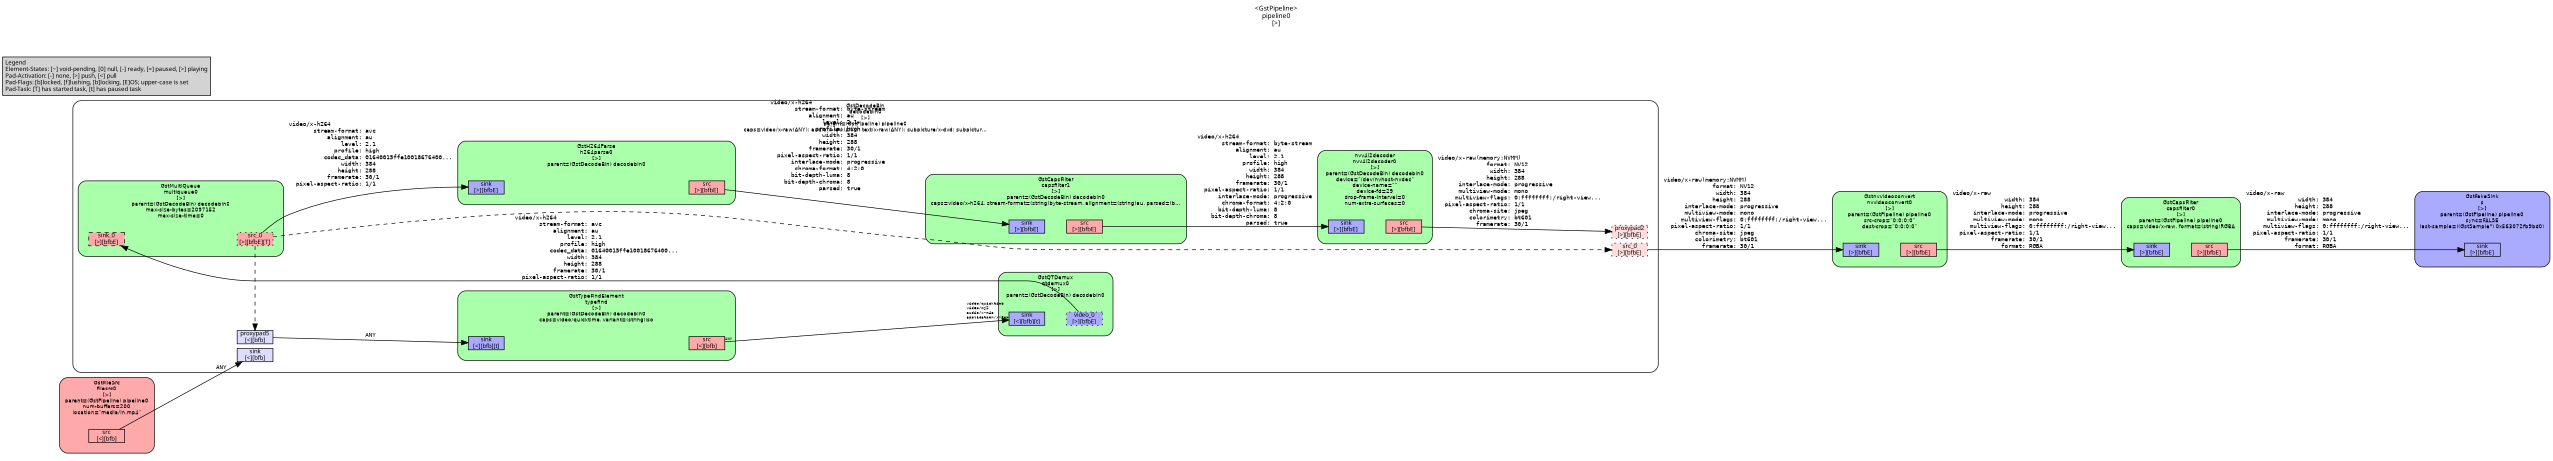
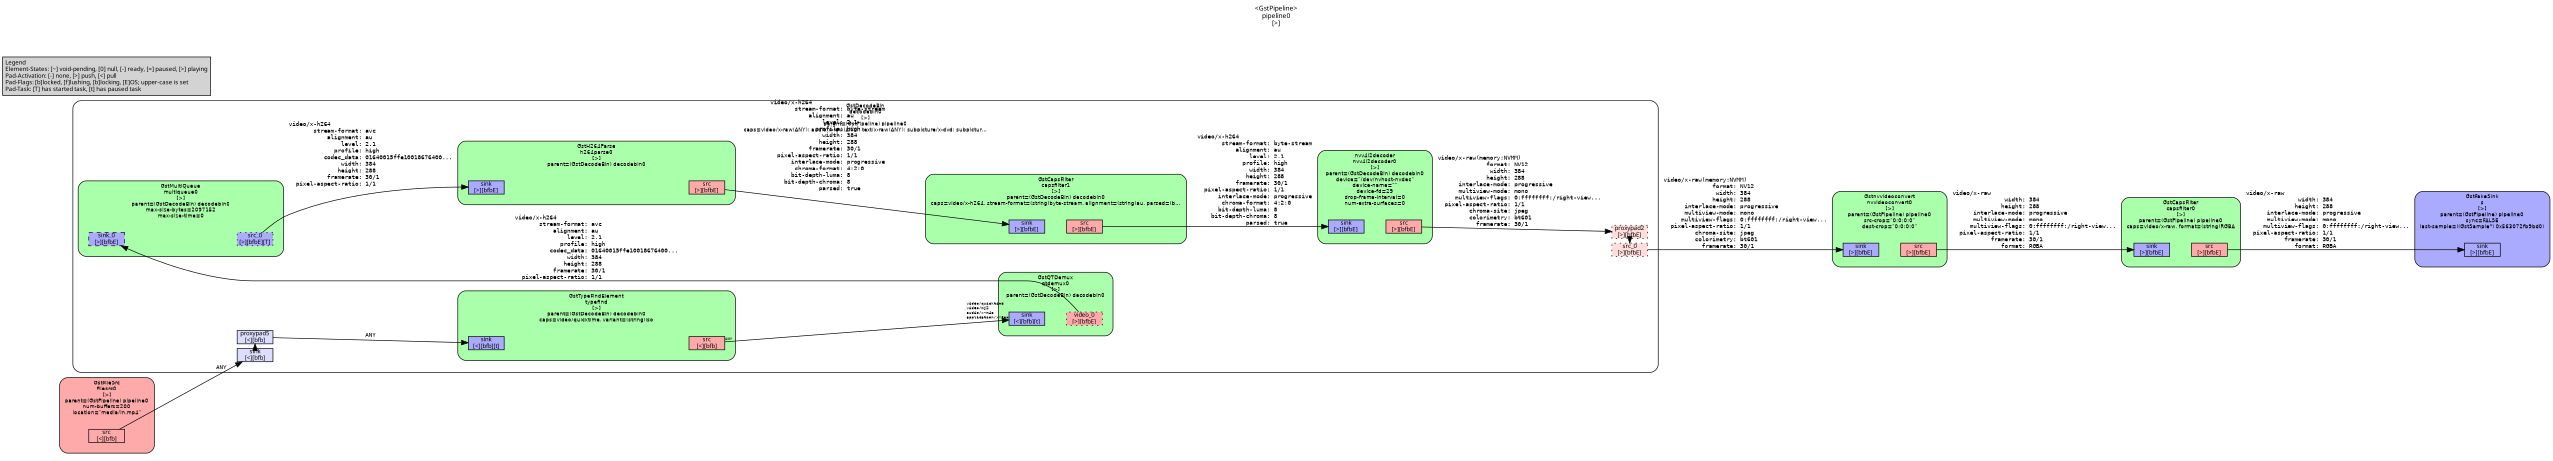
(905, 237) -> (1630, 239)
(107, 239) -> (107, 239)
(255, 239) -> (255, 239)
(255, 287) -> (255, 348)
(1085, 319) -> (1085, 319)
